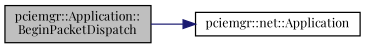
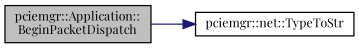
(278, 24) -> (275, 24)
